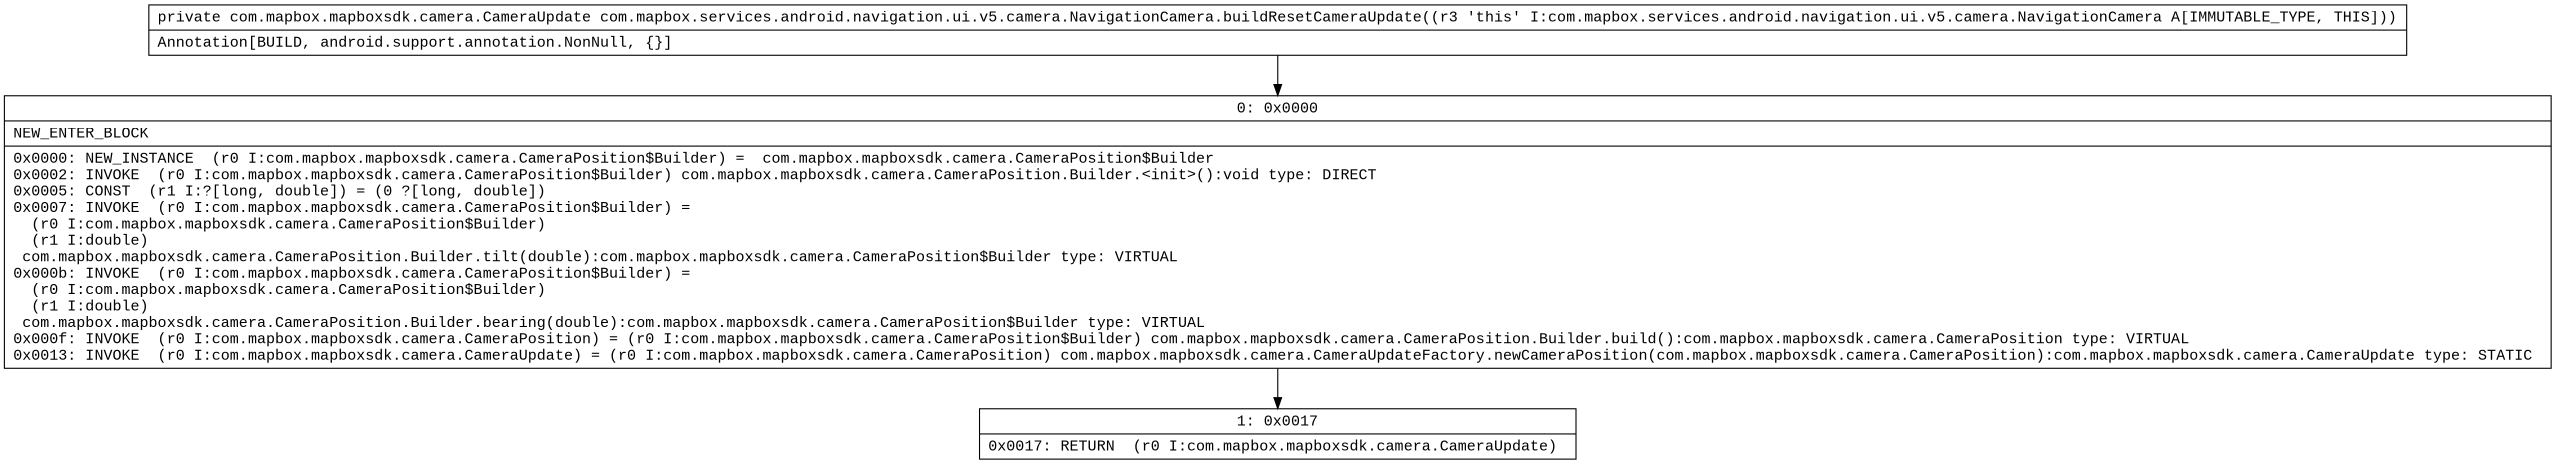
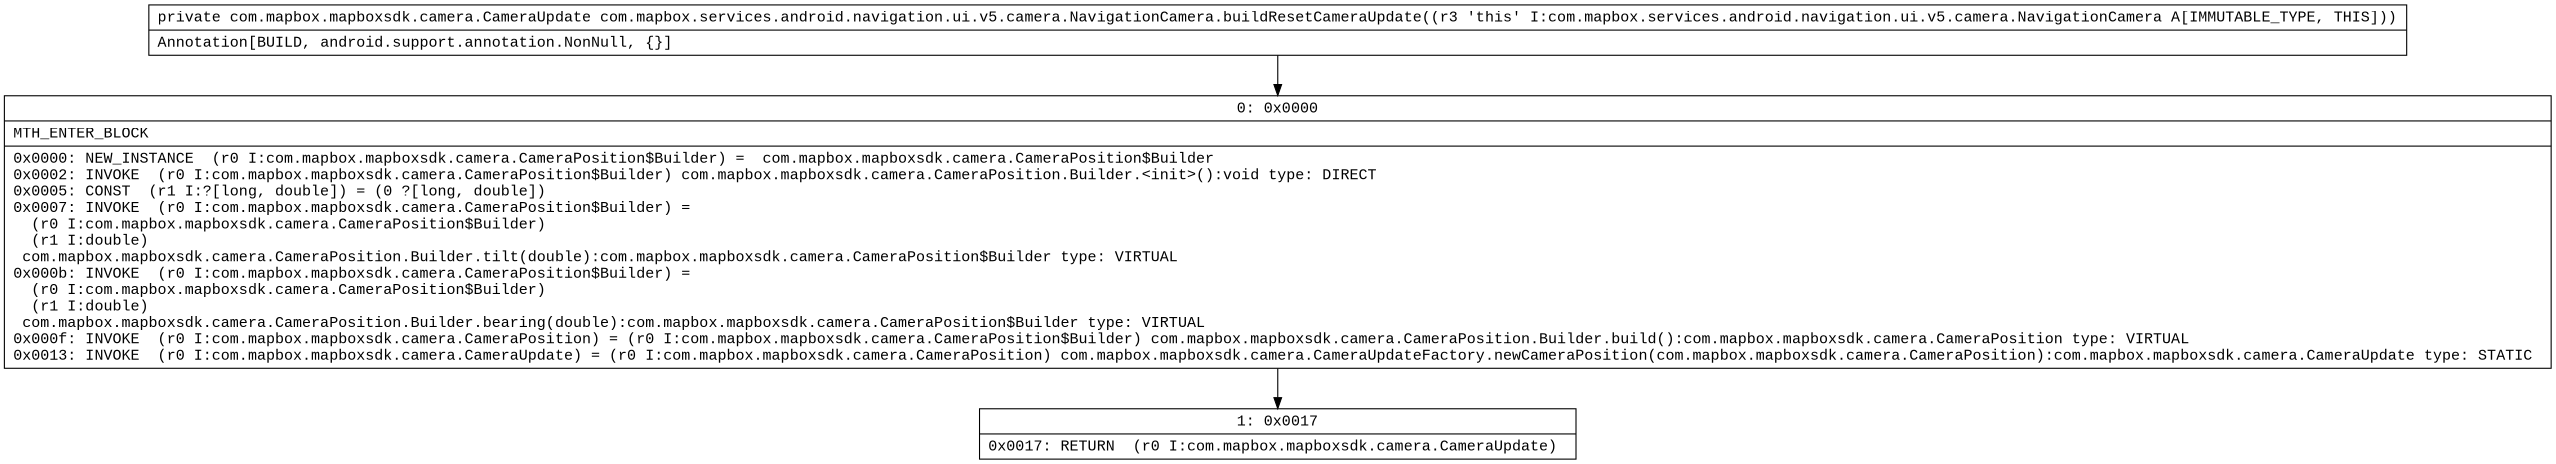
(81, 133) -> (81, 133)
